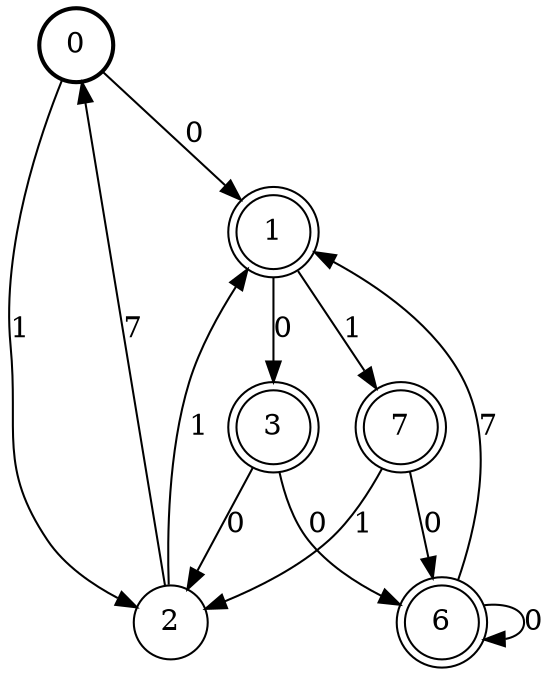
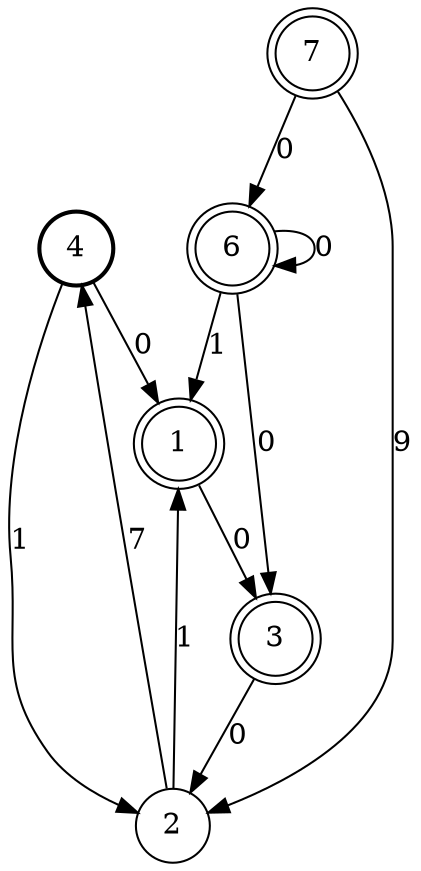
(76, 45) -> (76, 249)
(331, 321) -> none
(489, 427) -> (218, 346)
(364, 525) -> (403, 444)
(309, 541) -> (253, 433)
